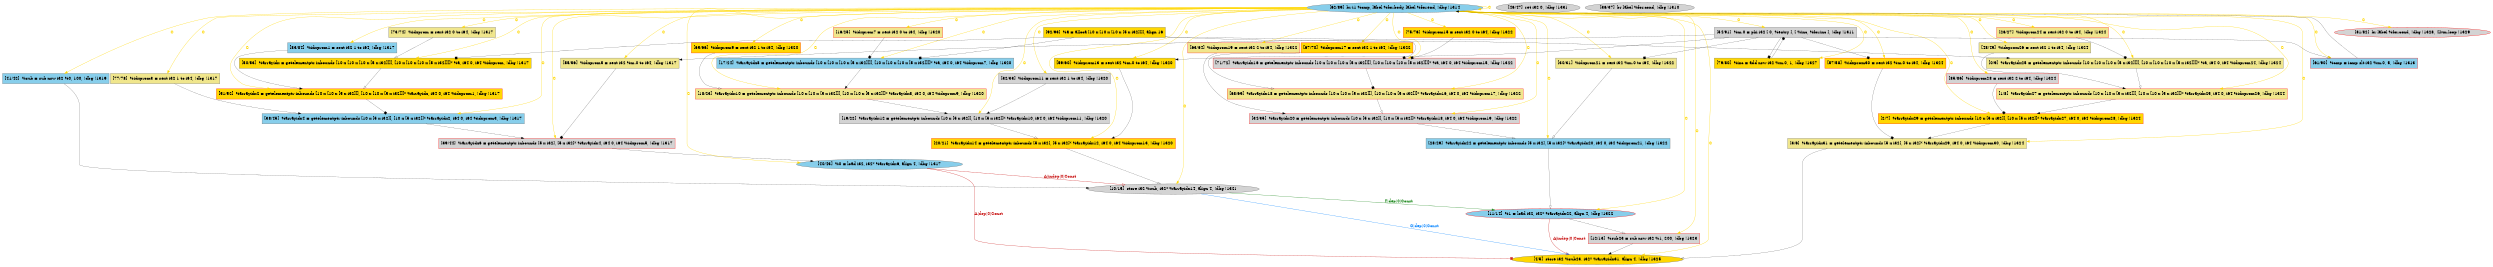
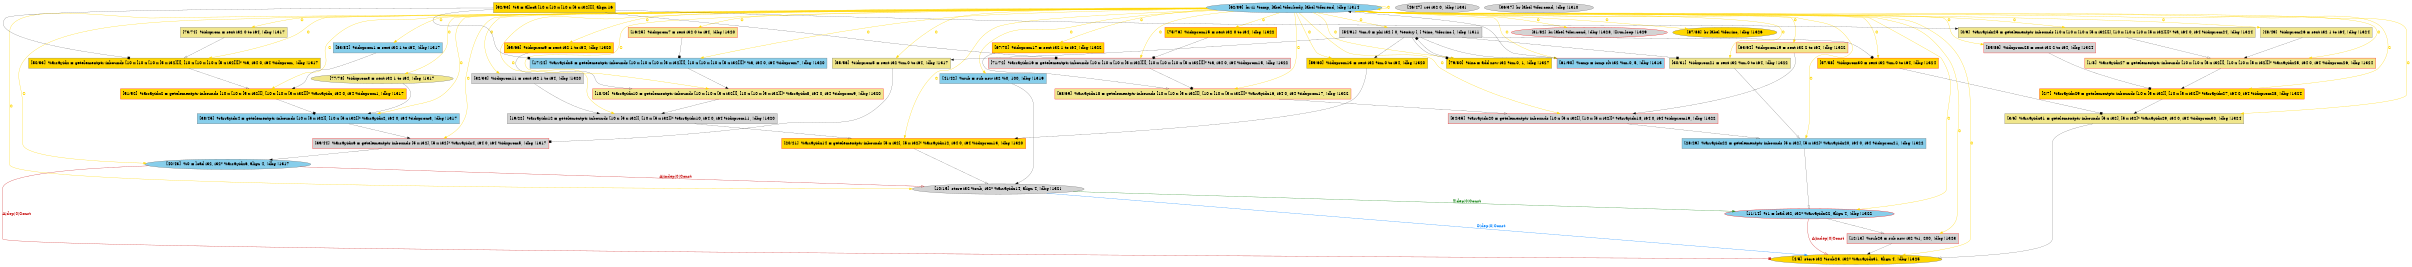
none -> (1725, 32)
(2053, 32) -> none
(165, 79) -> (382, 79)
